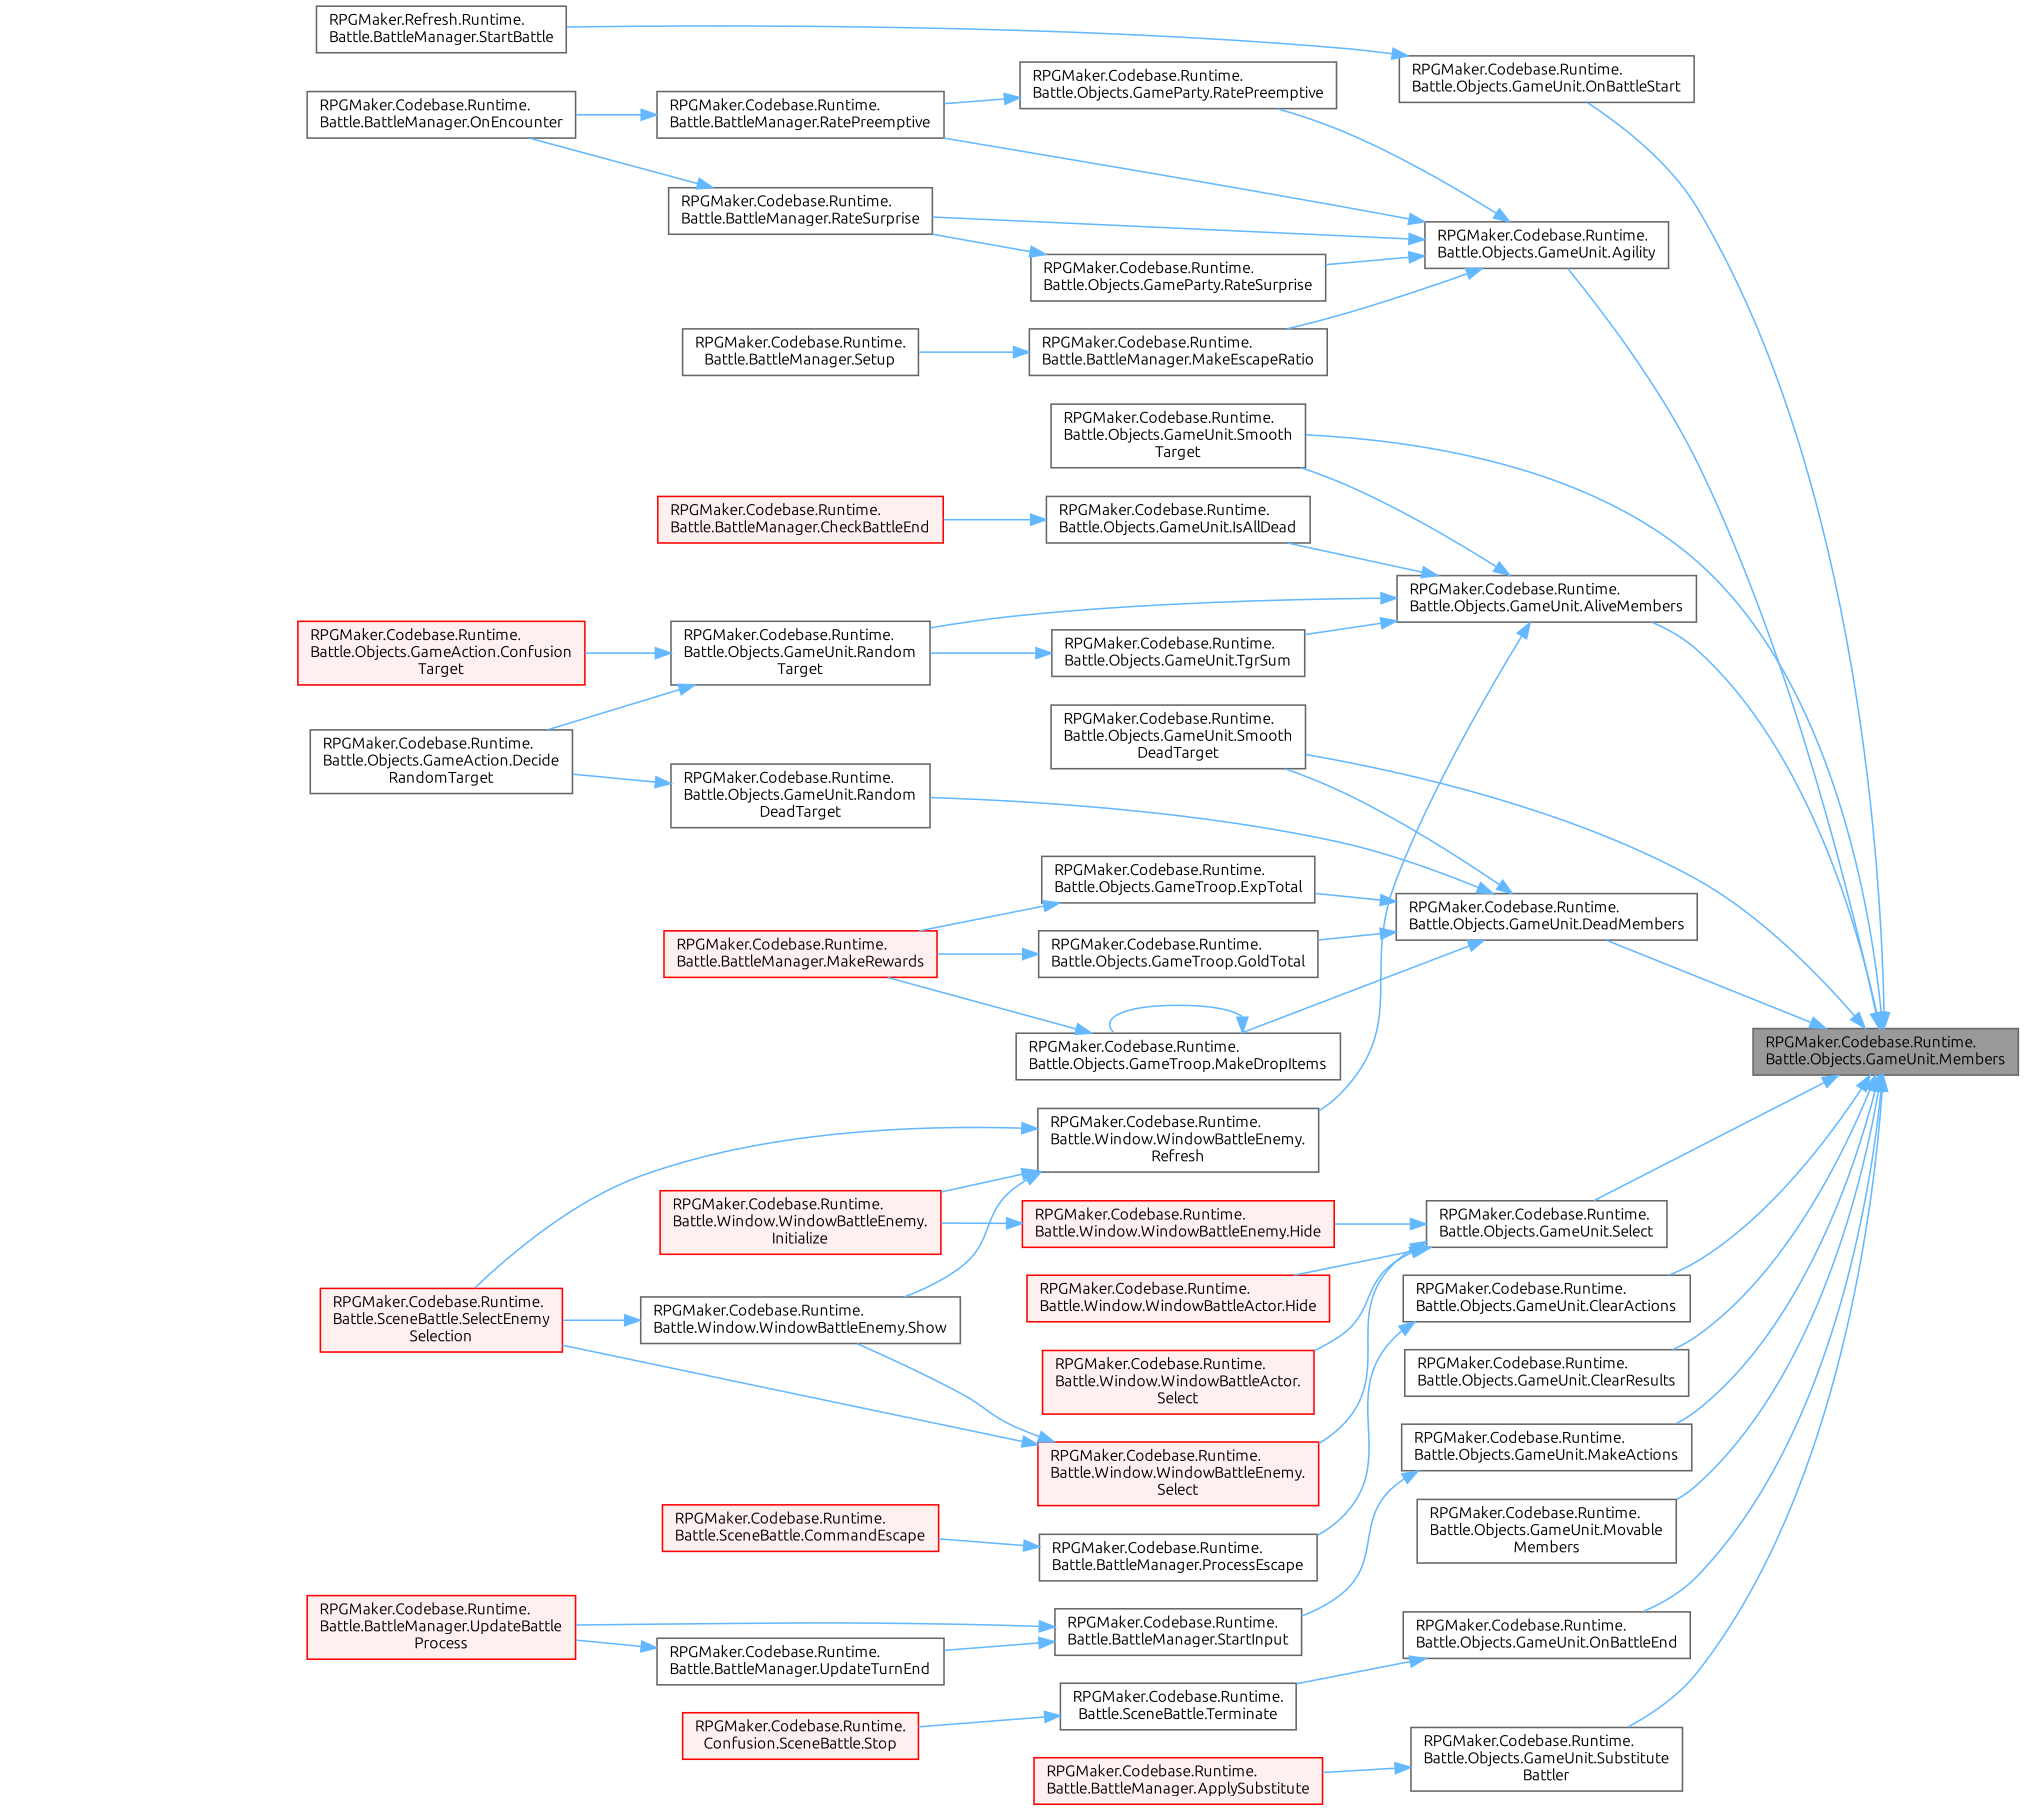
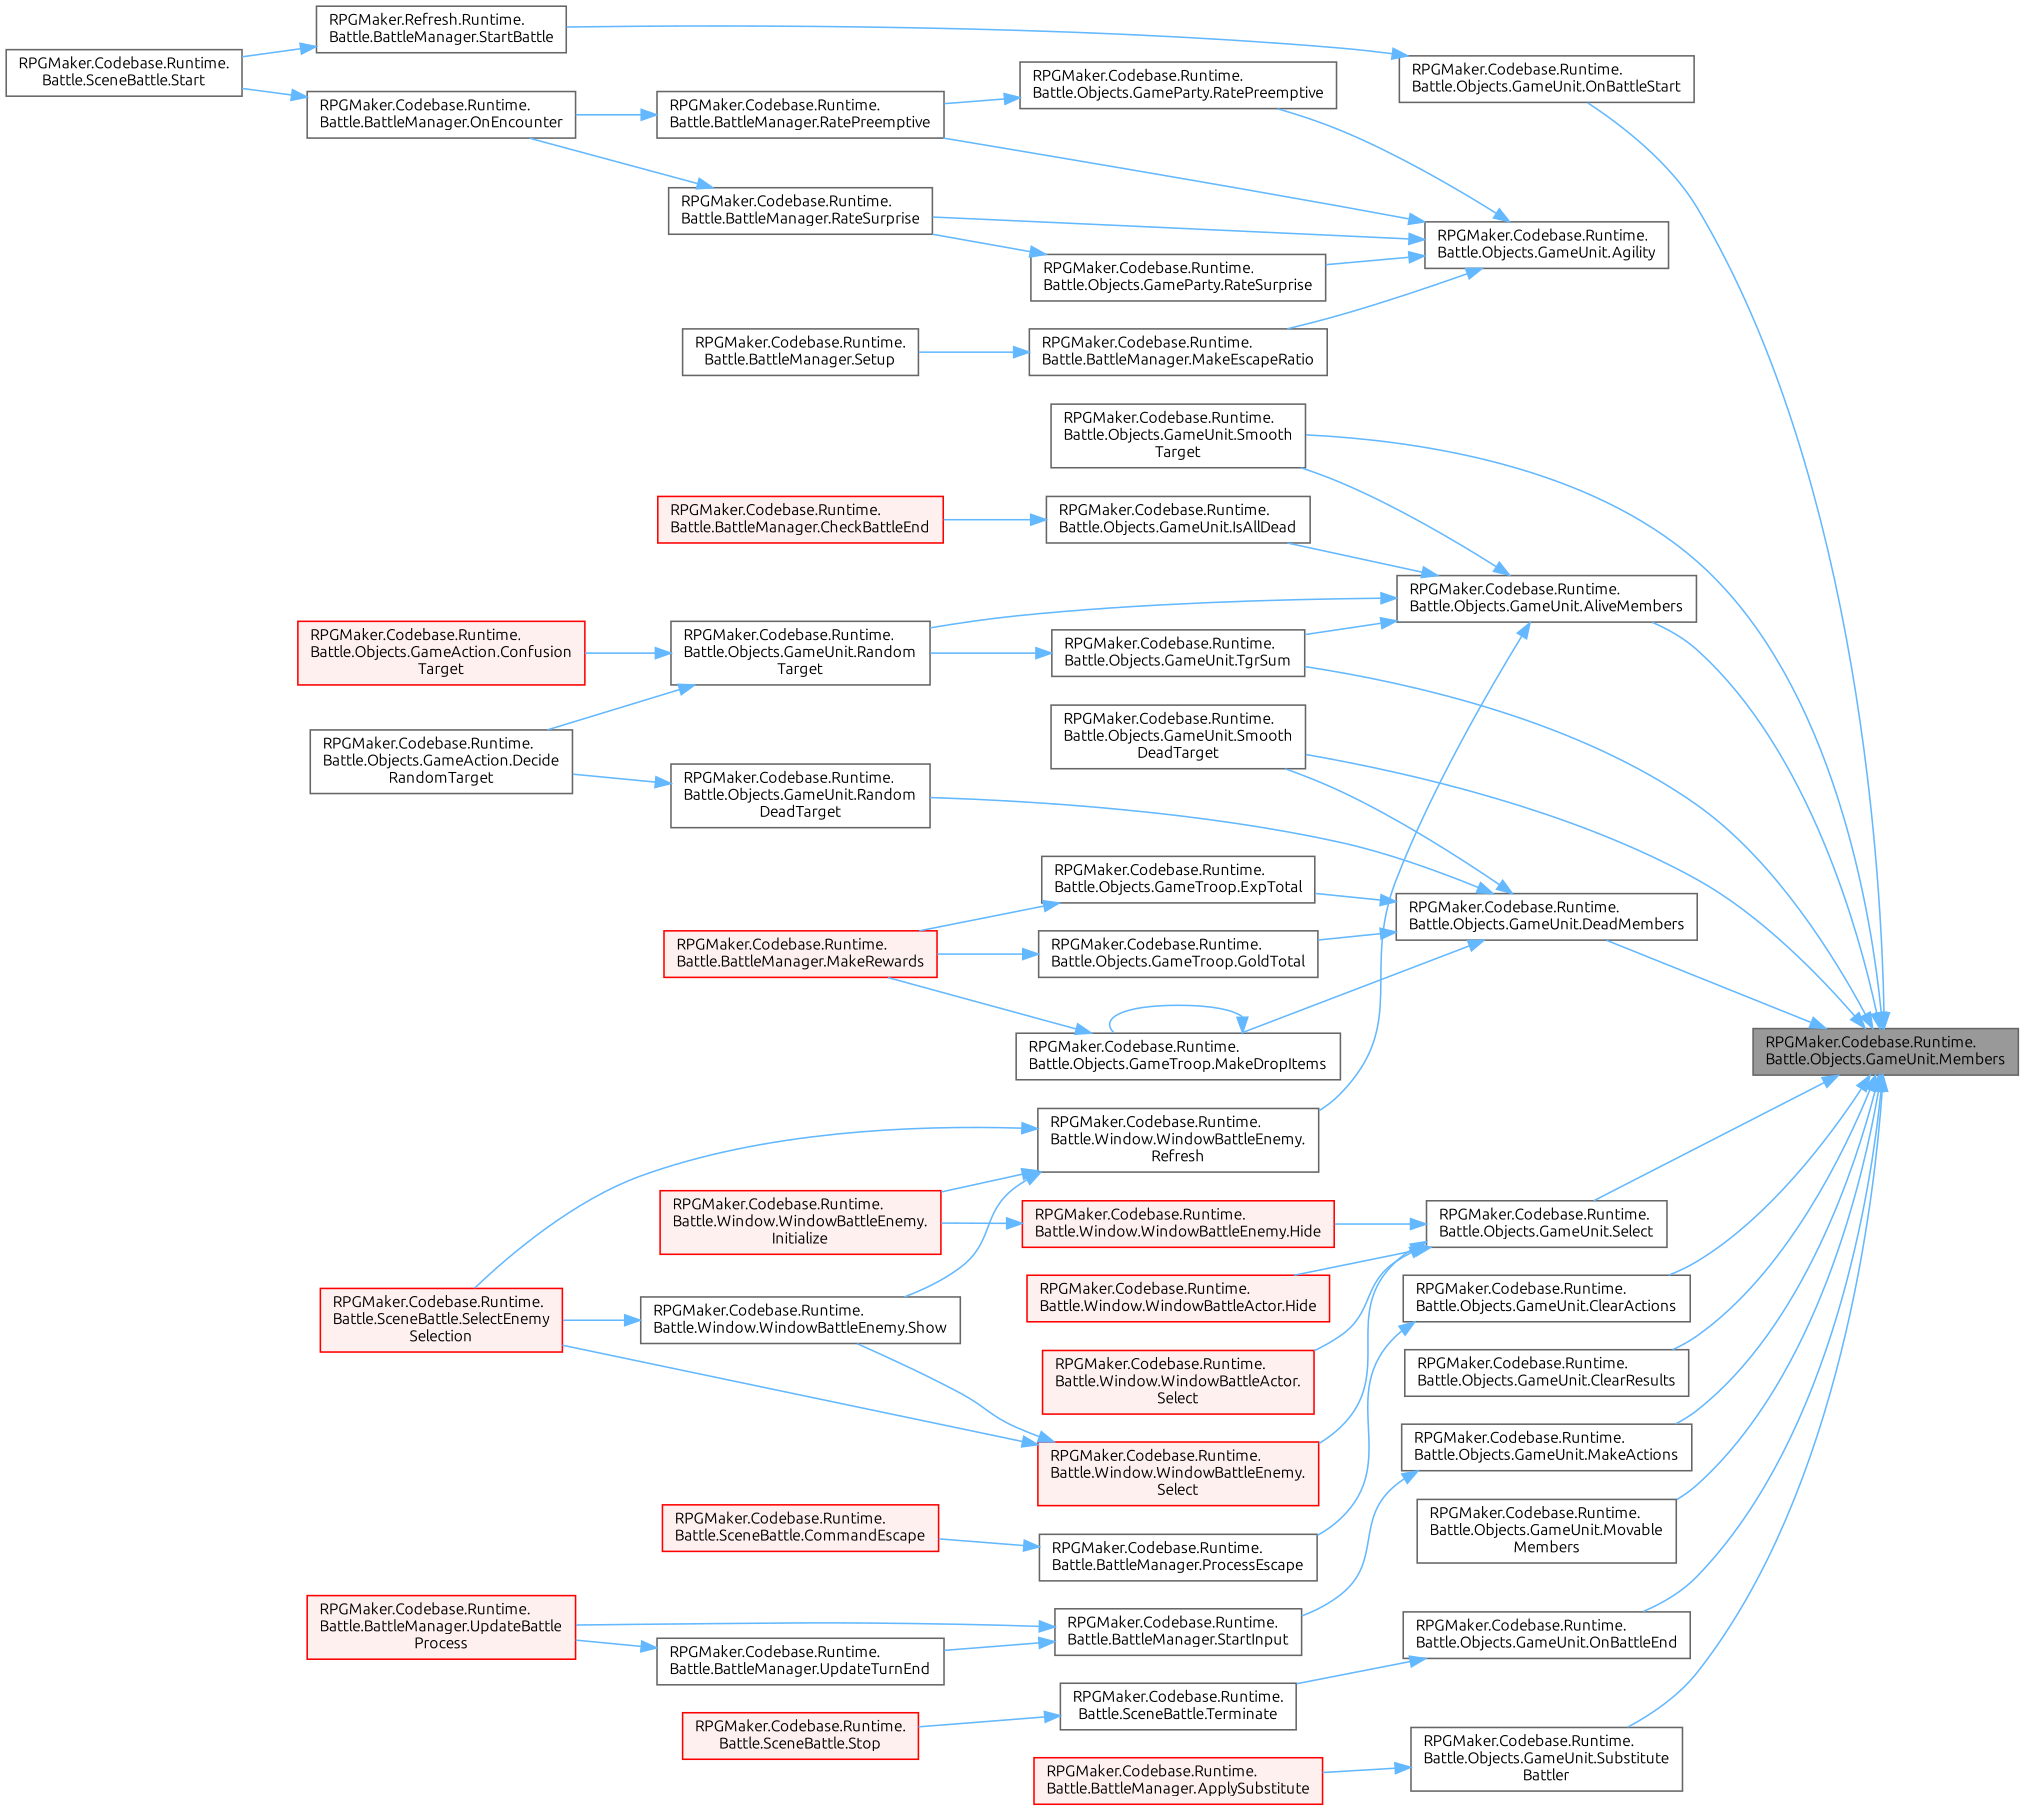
none -> (124, 73)
(1764, 622) -> (1633, 767)
(801, 1736) -> (801, 1736)
